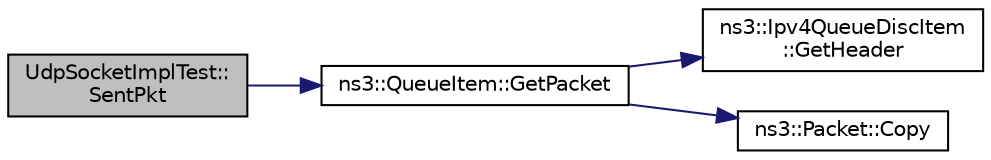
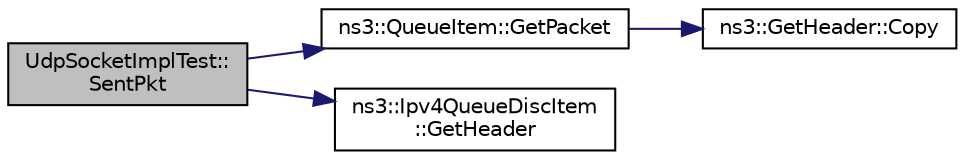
(655, 63) -> (281, 94)
(843, 131) -> (830, 29)
